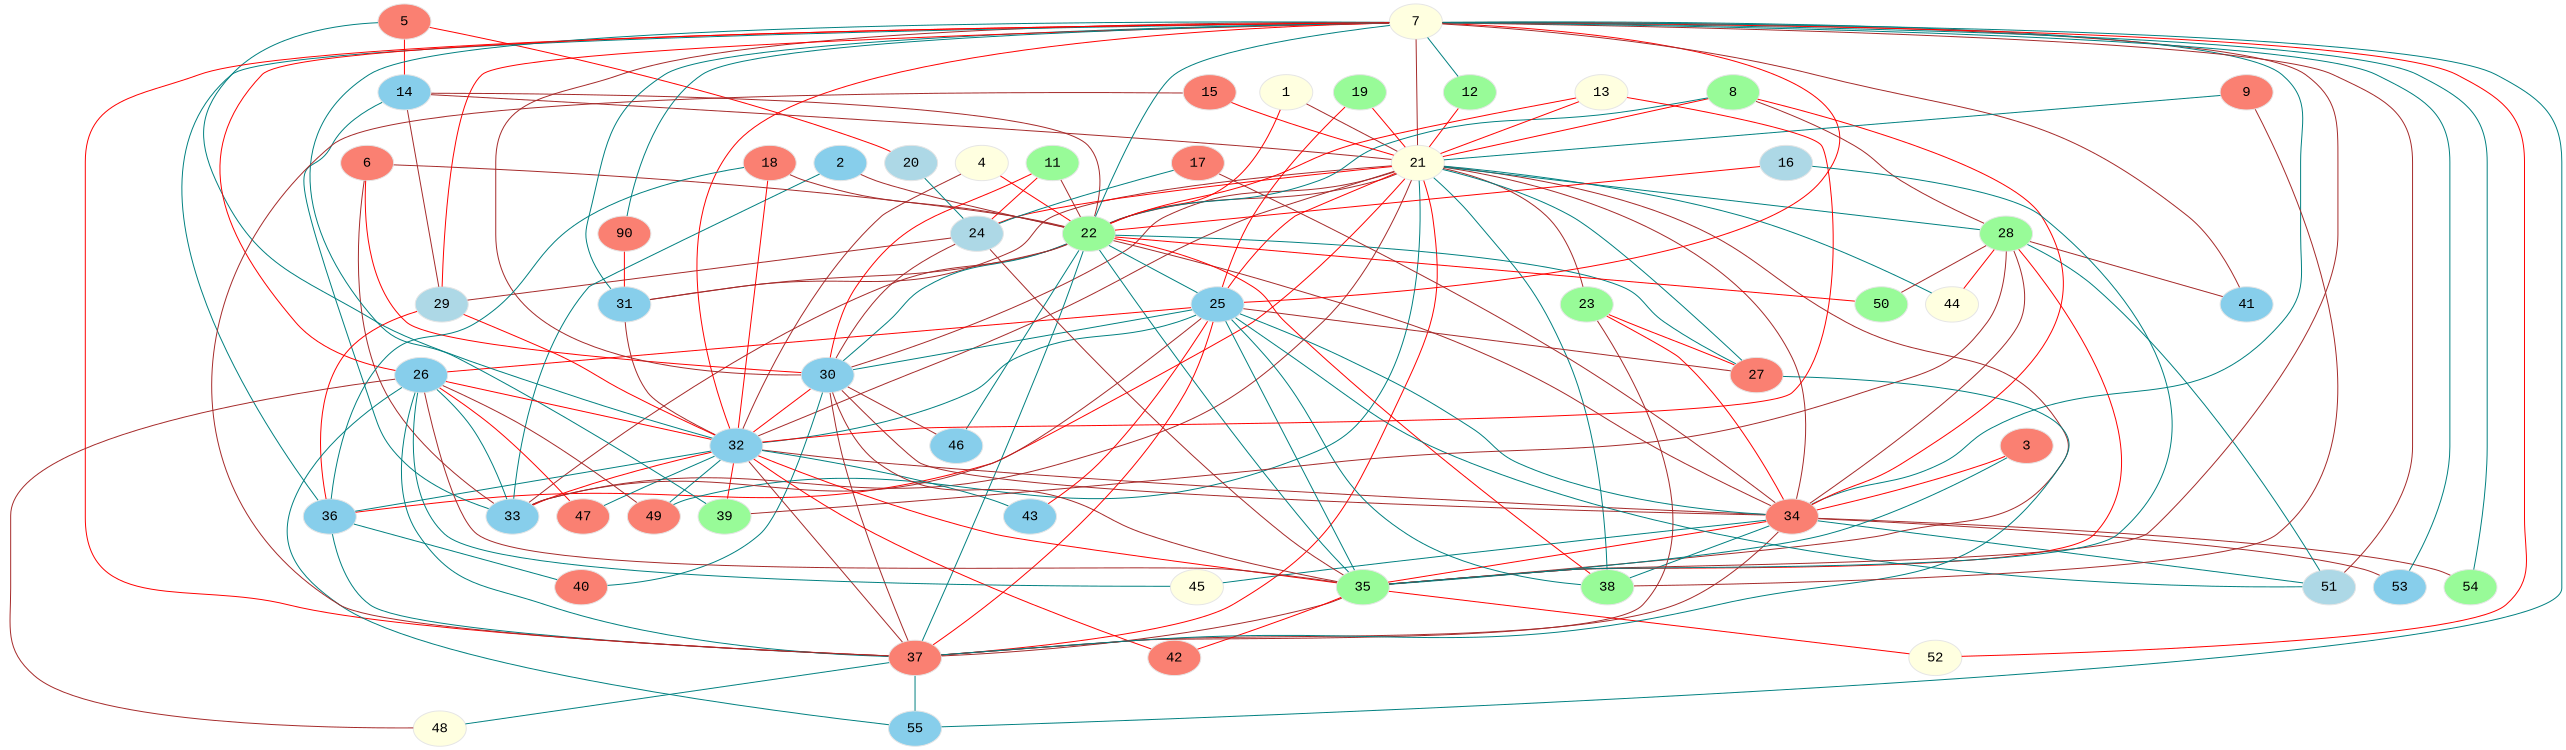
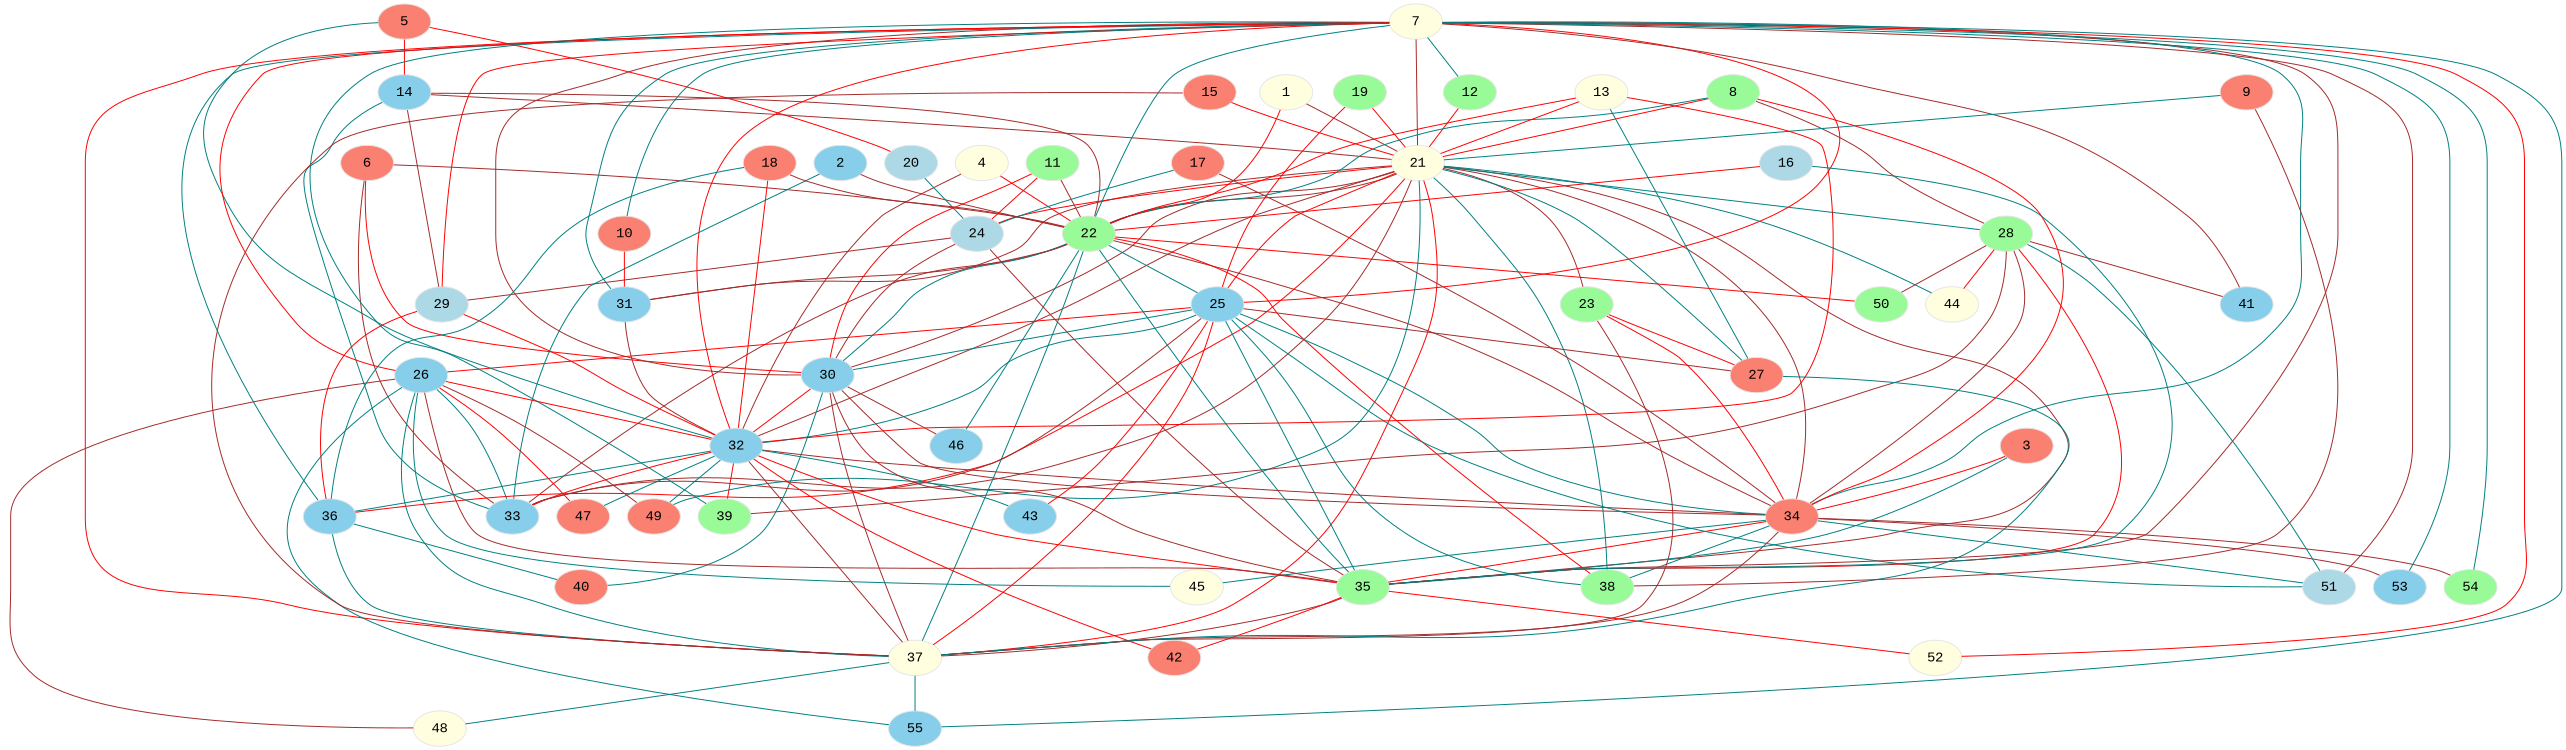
(624, 234) -> (624, 234)
(1455, 255) -> (1679, 234)
(915, 658) -> (915, 658)
